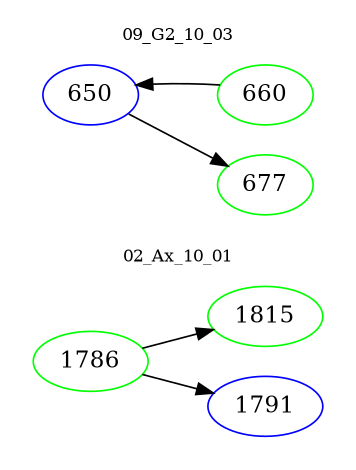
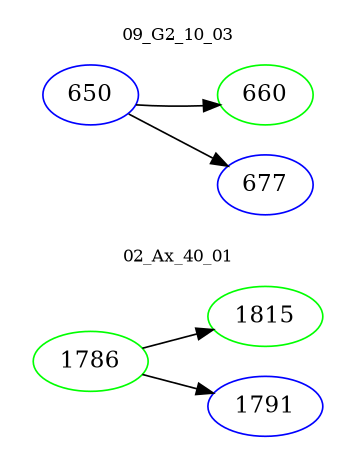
(187, 84) -> (169, 106)
(265, 185) -> (265, 185)
(178, 257) -> (178, 257)
